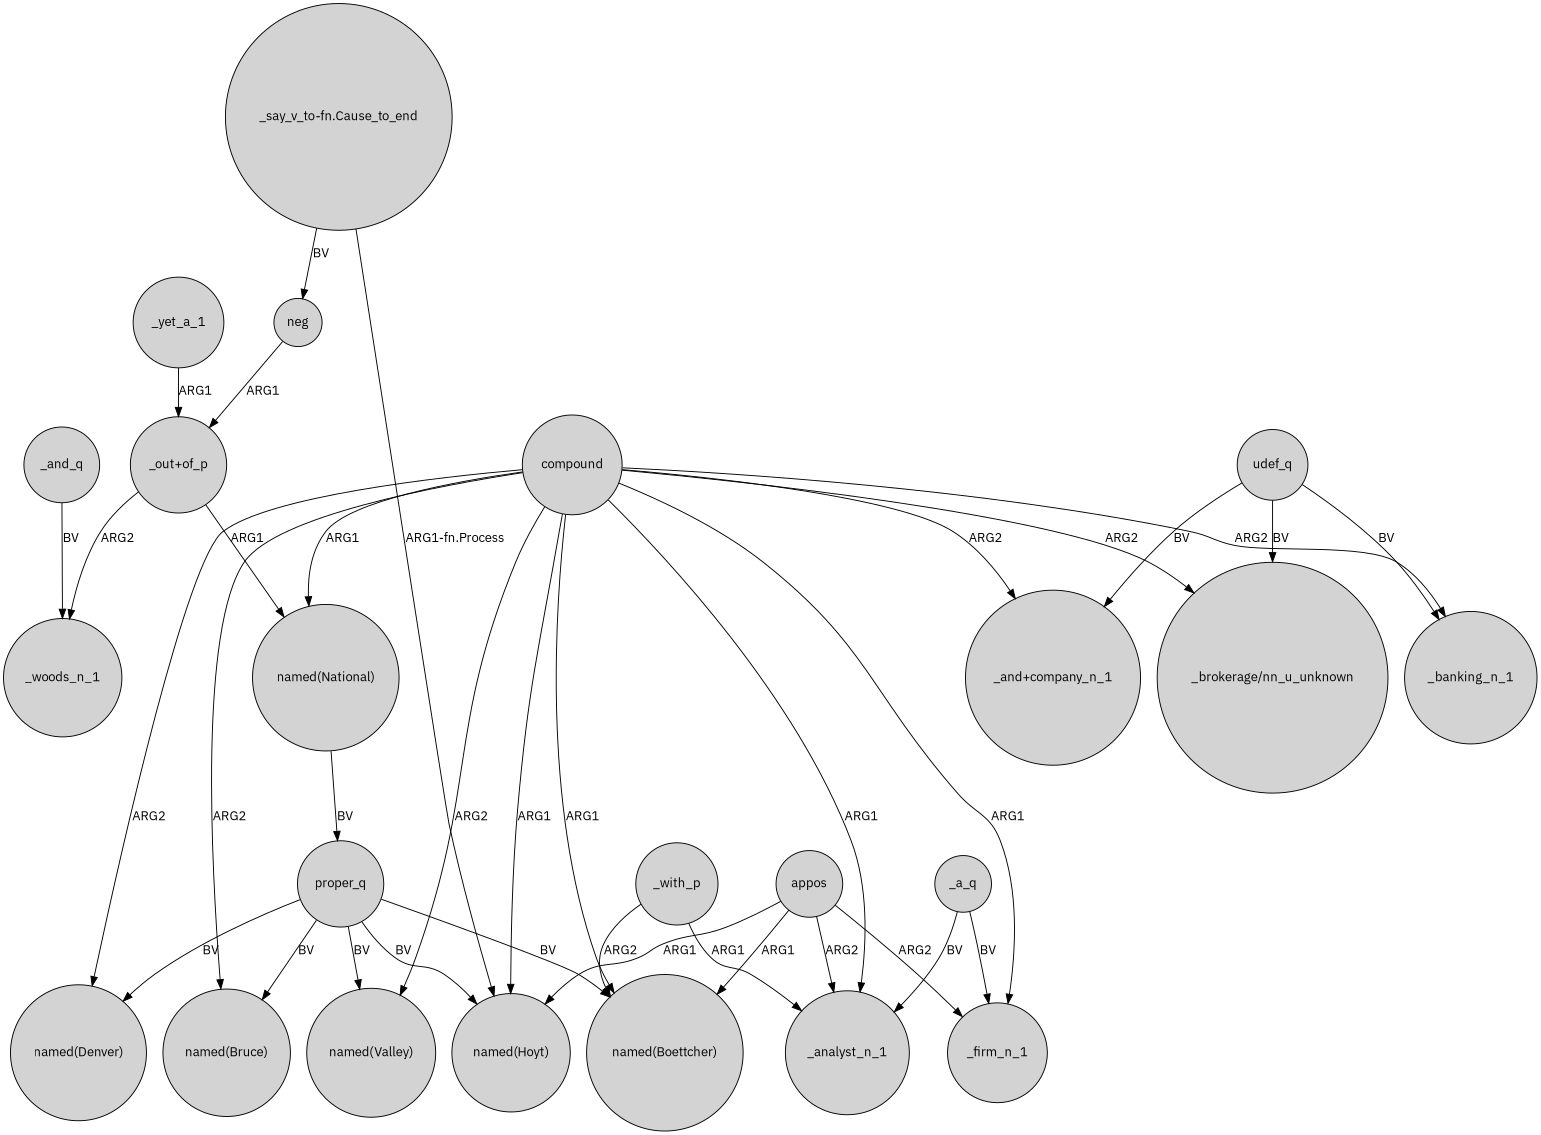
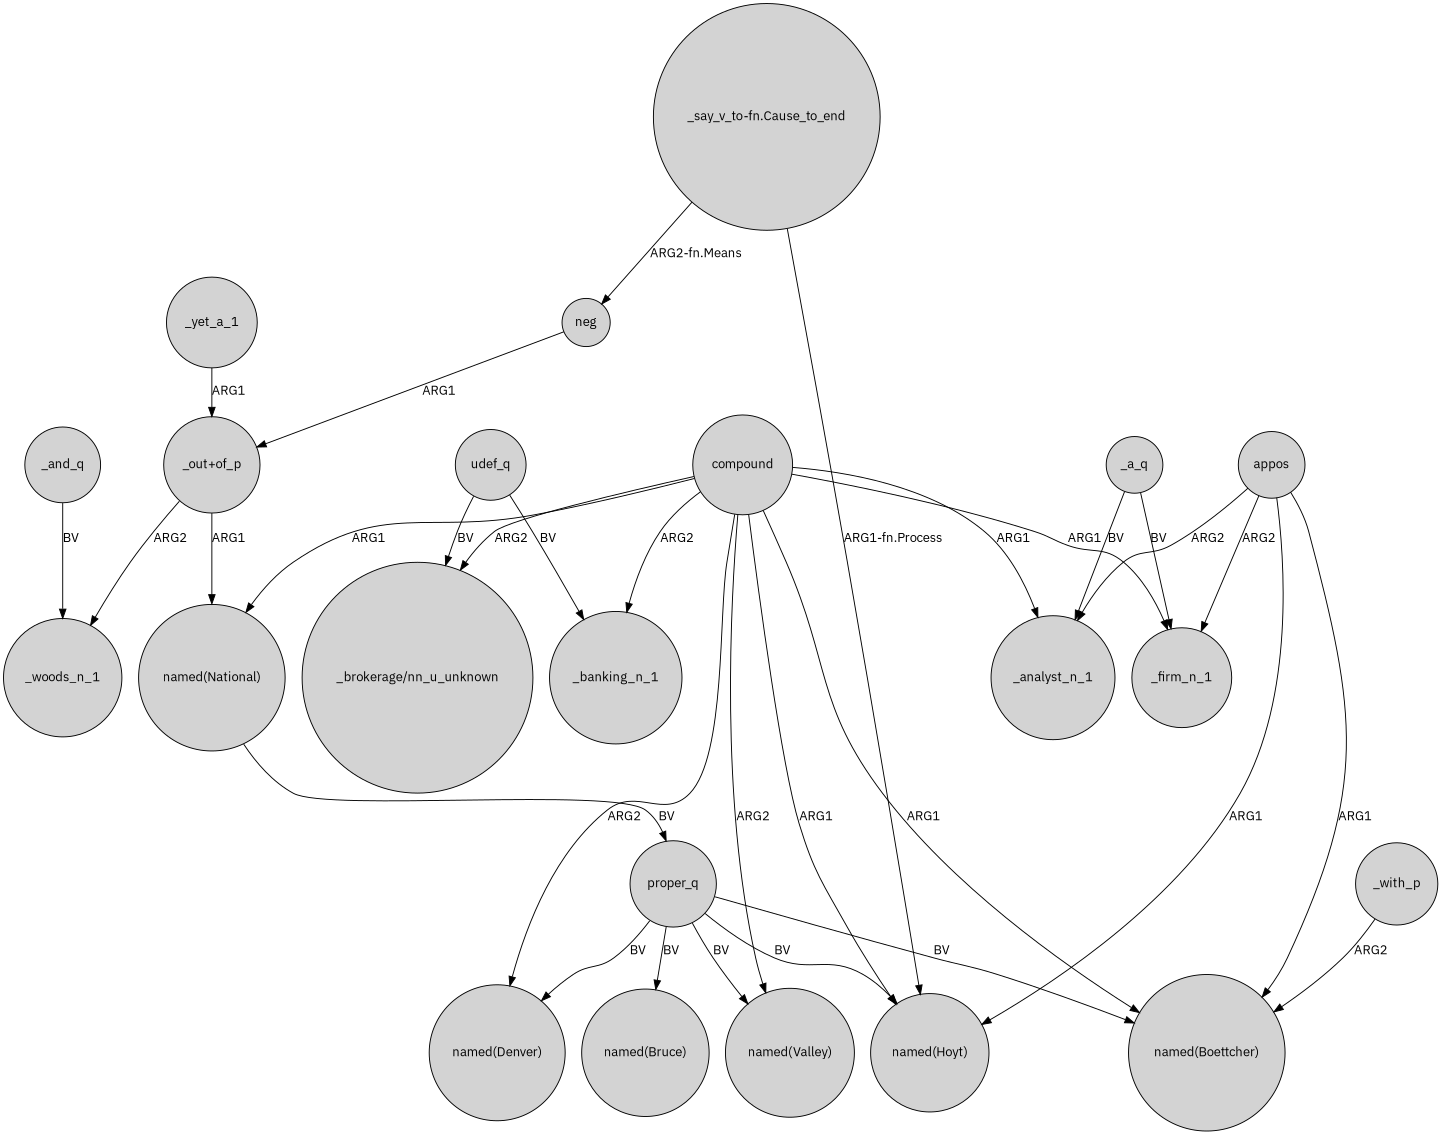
(321, 254) -> (696, 254)
(224, 621) -> none
(1053, 678) -> none
(733, 968) -> none
